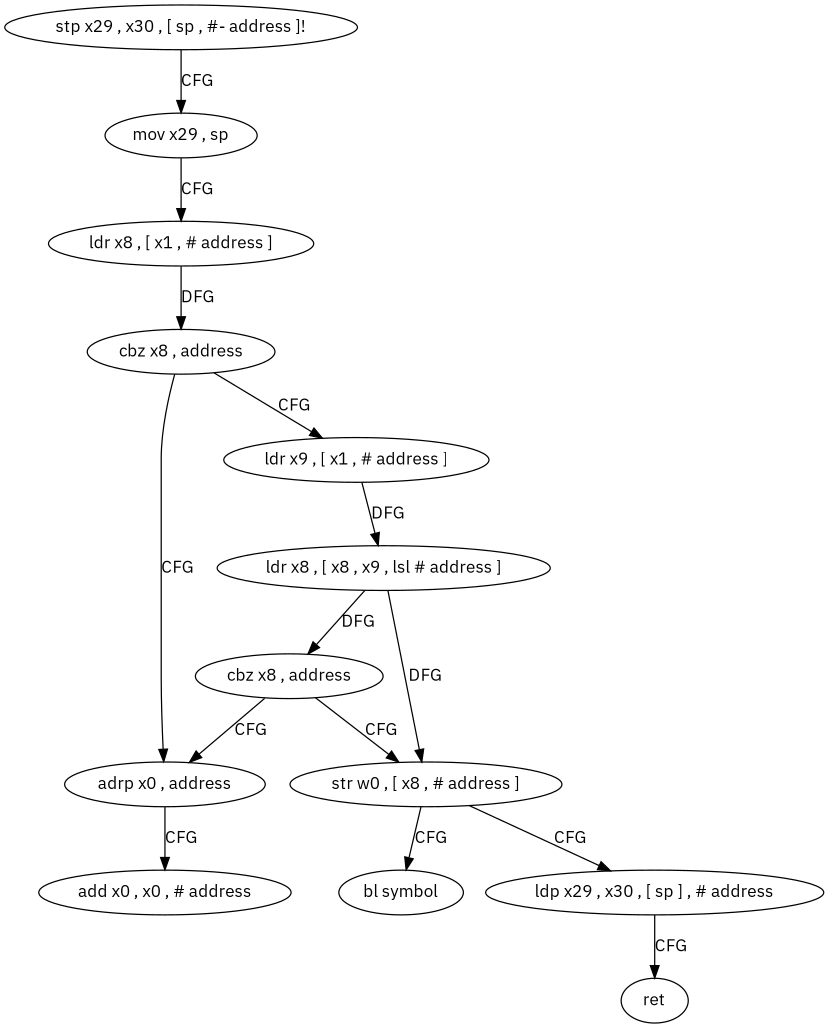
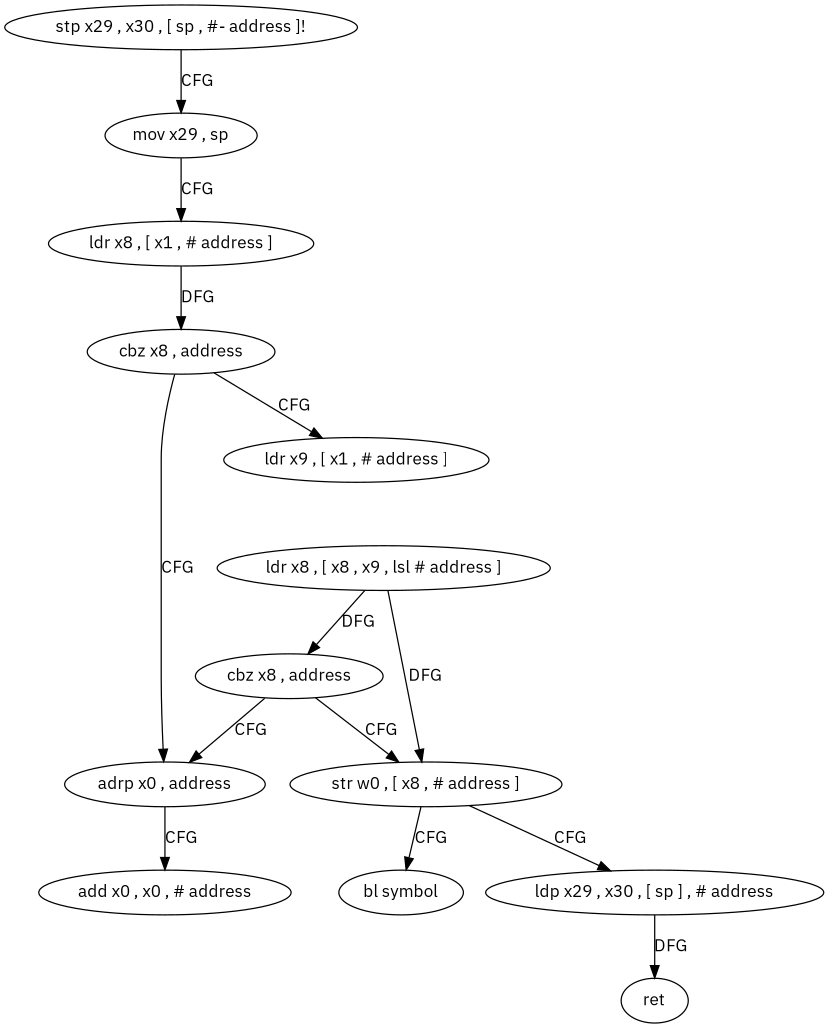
(368, 508) -> none
(671, 947) -> (671, 947)
